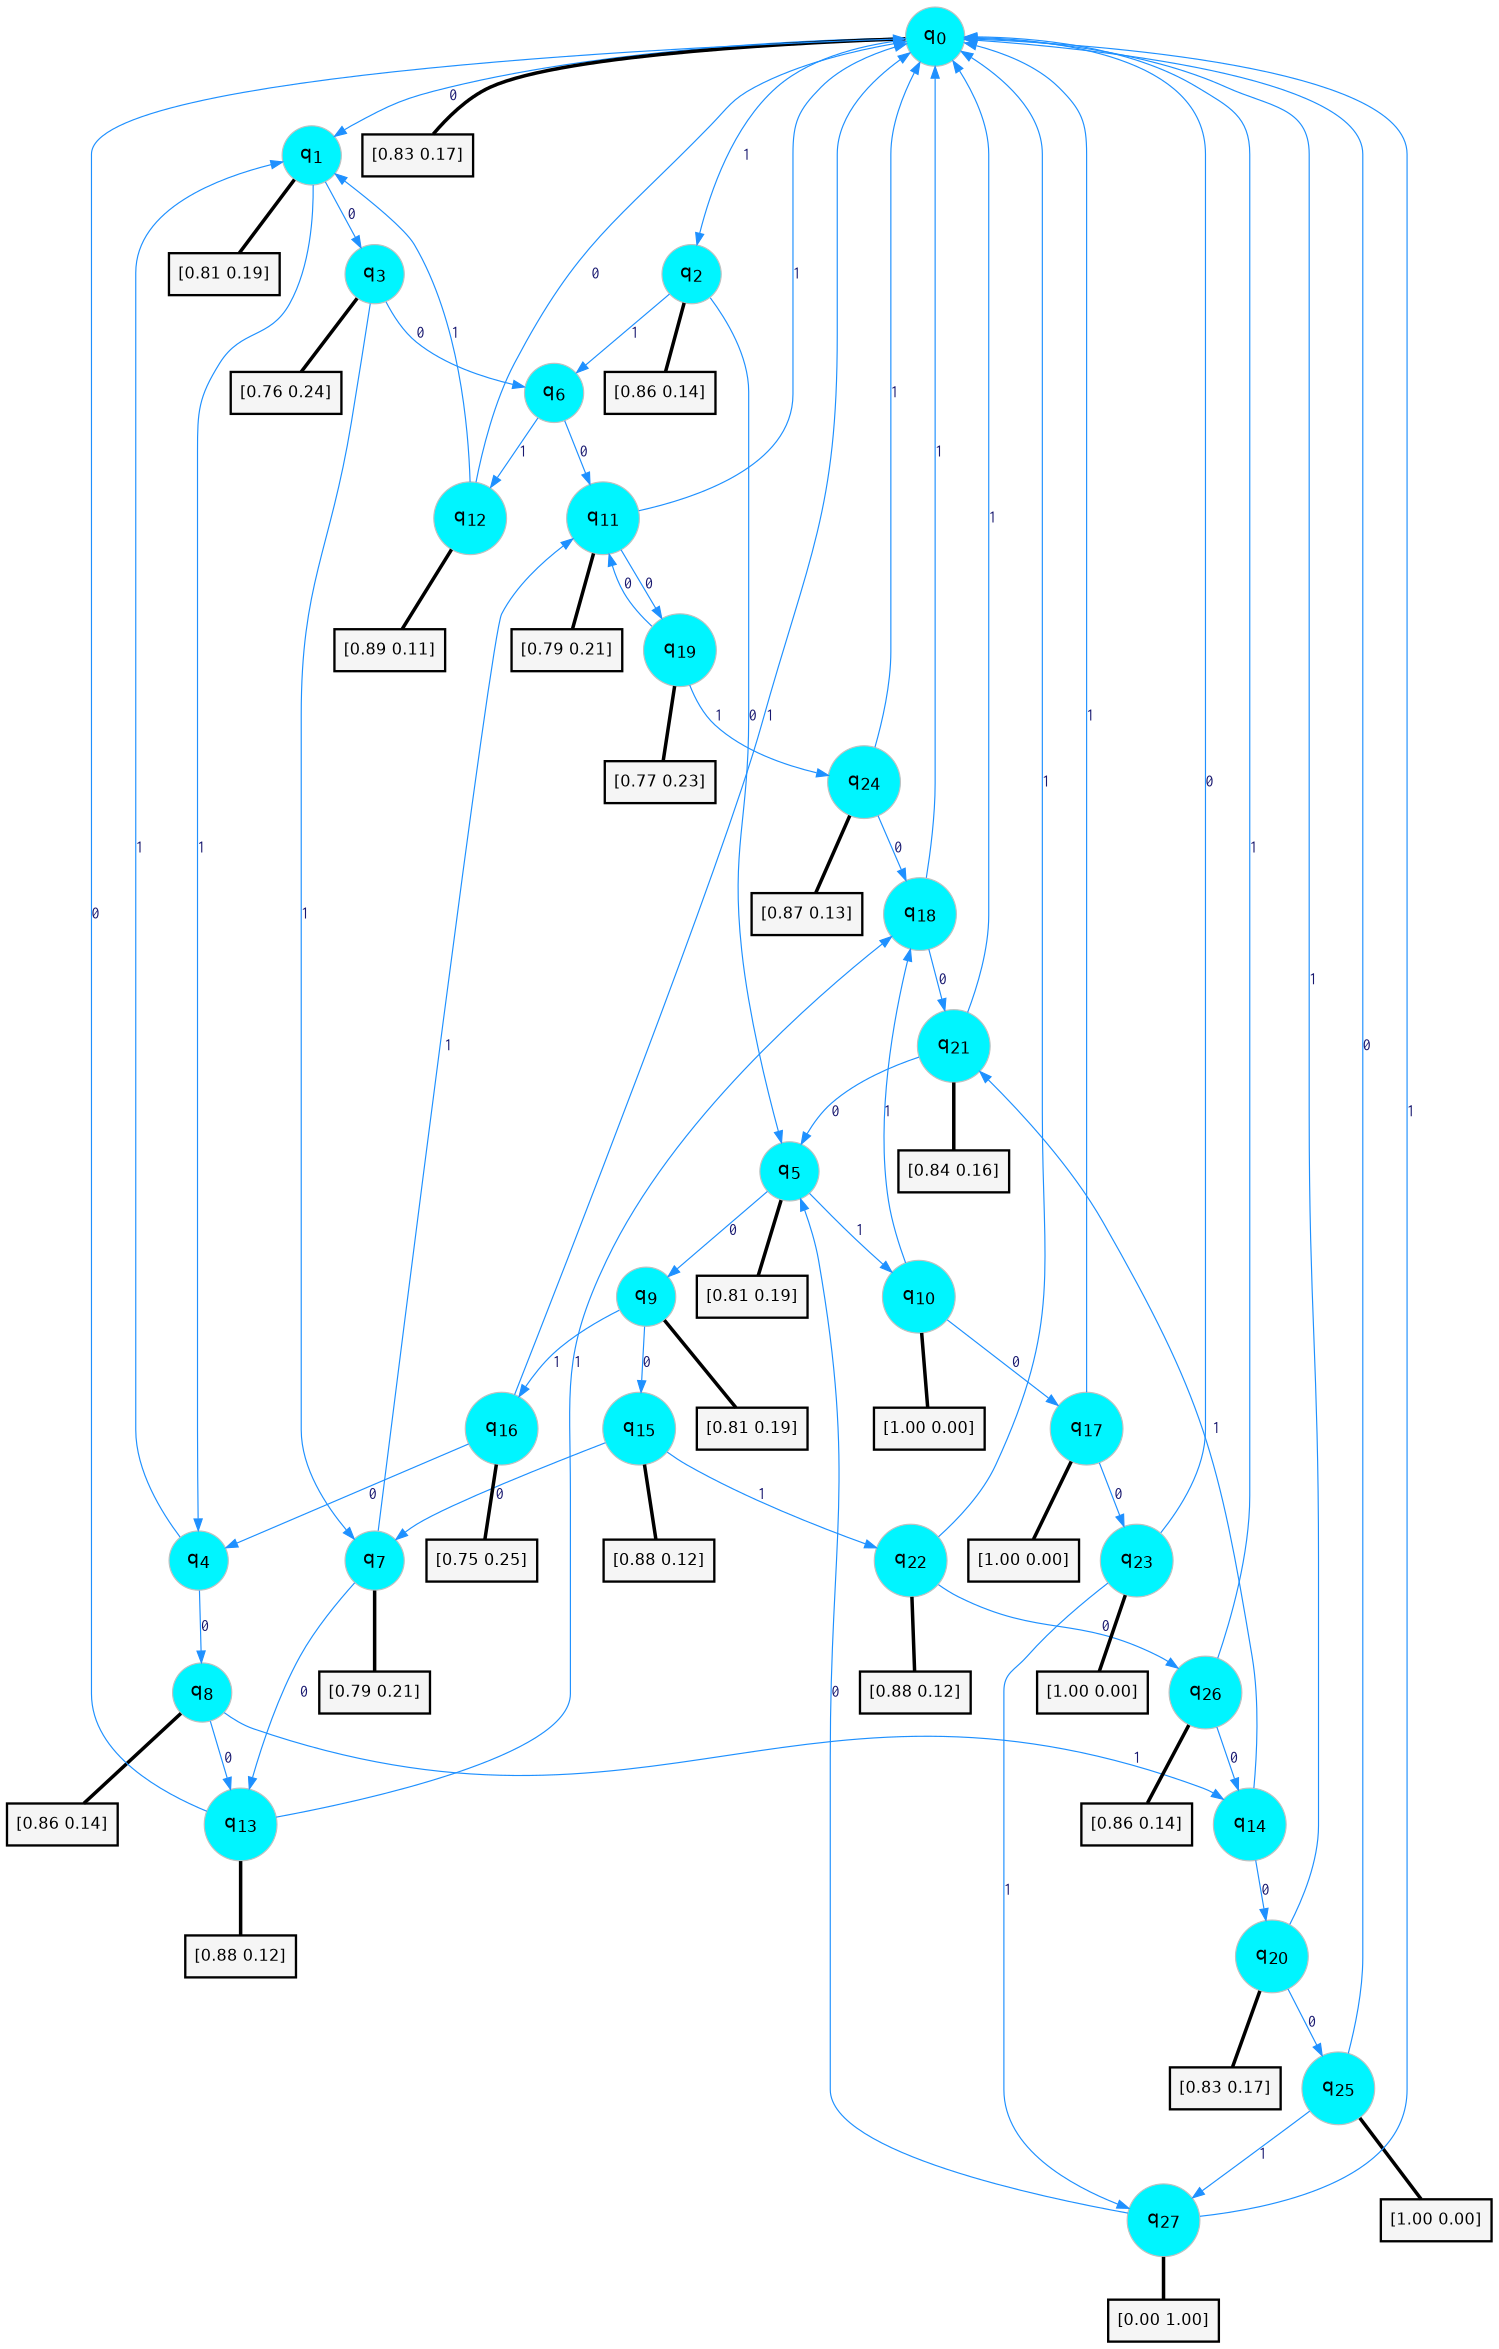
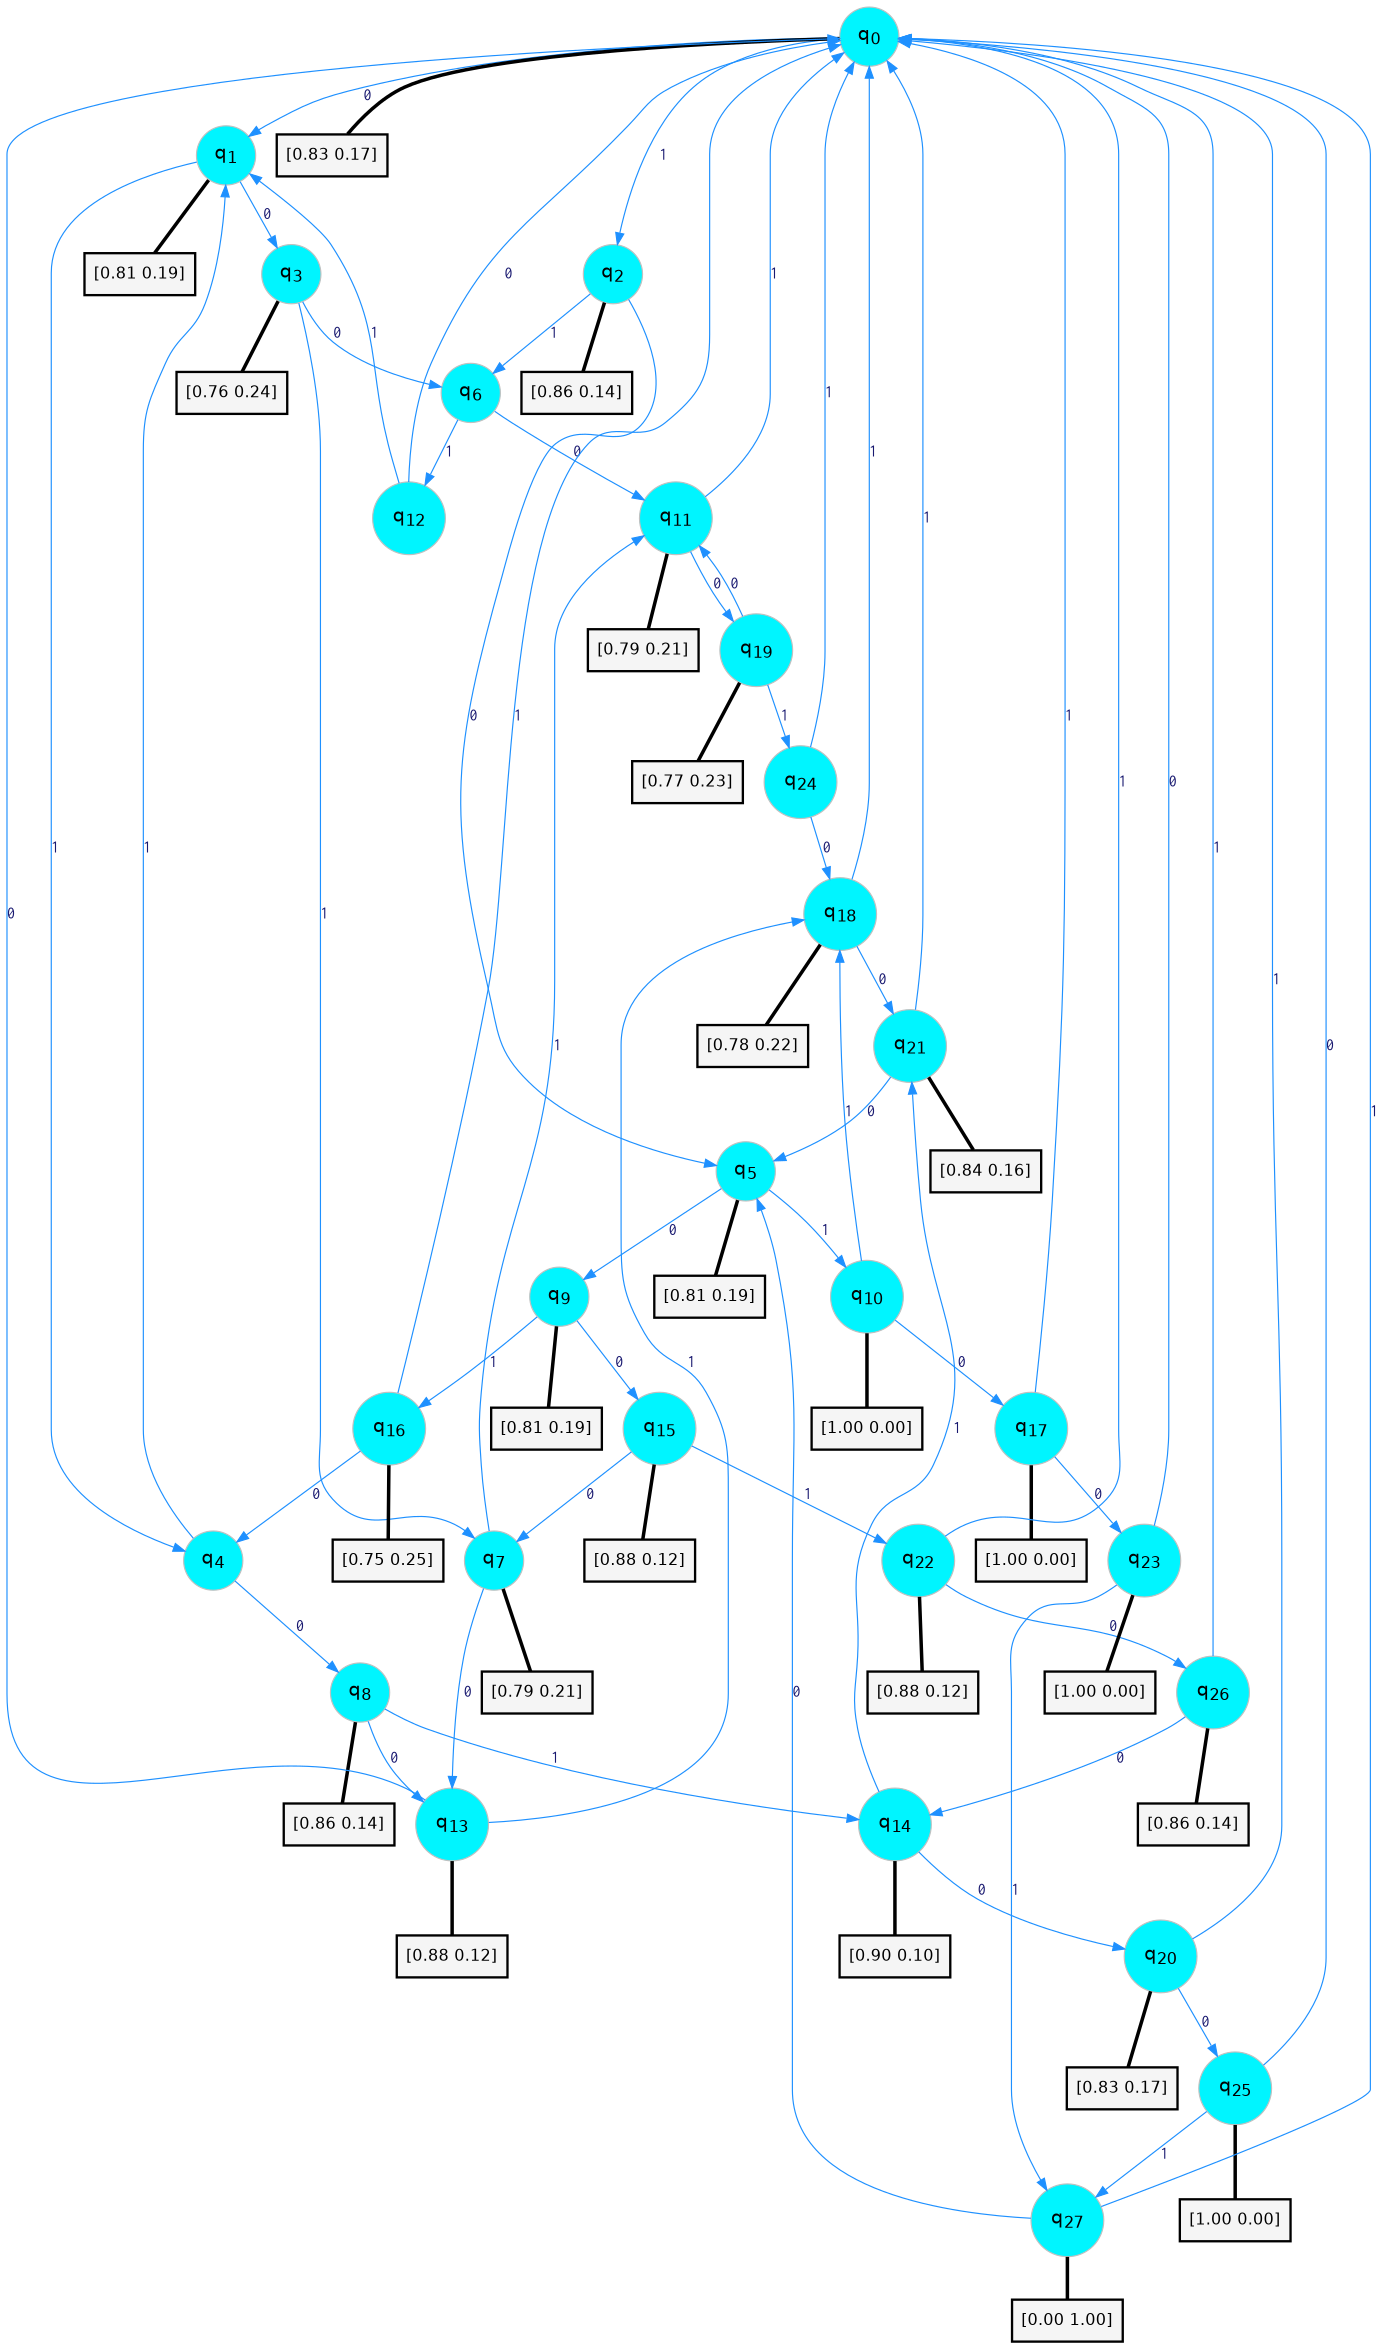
(390, 650) -> none
(807, 914) -> none
none -> (753, 1046)
none -> (895, 1956)
